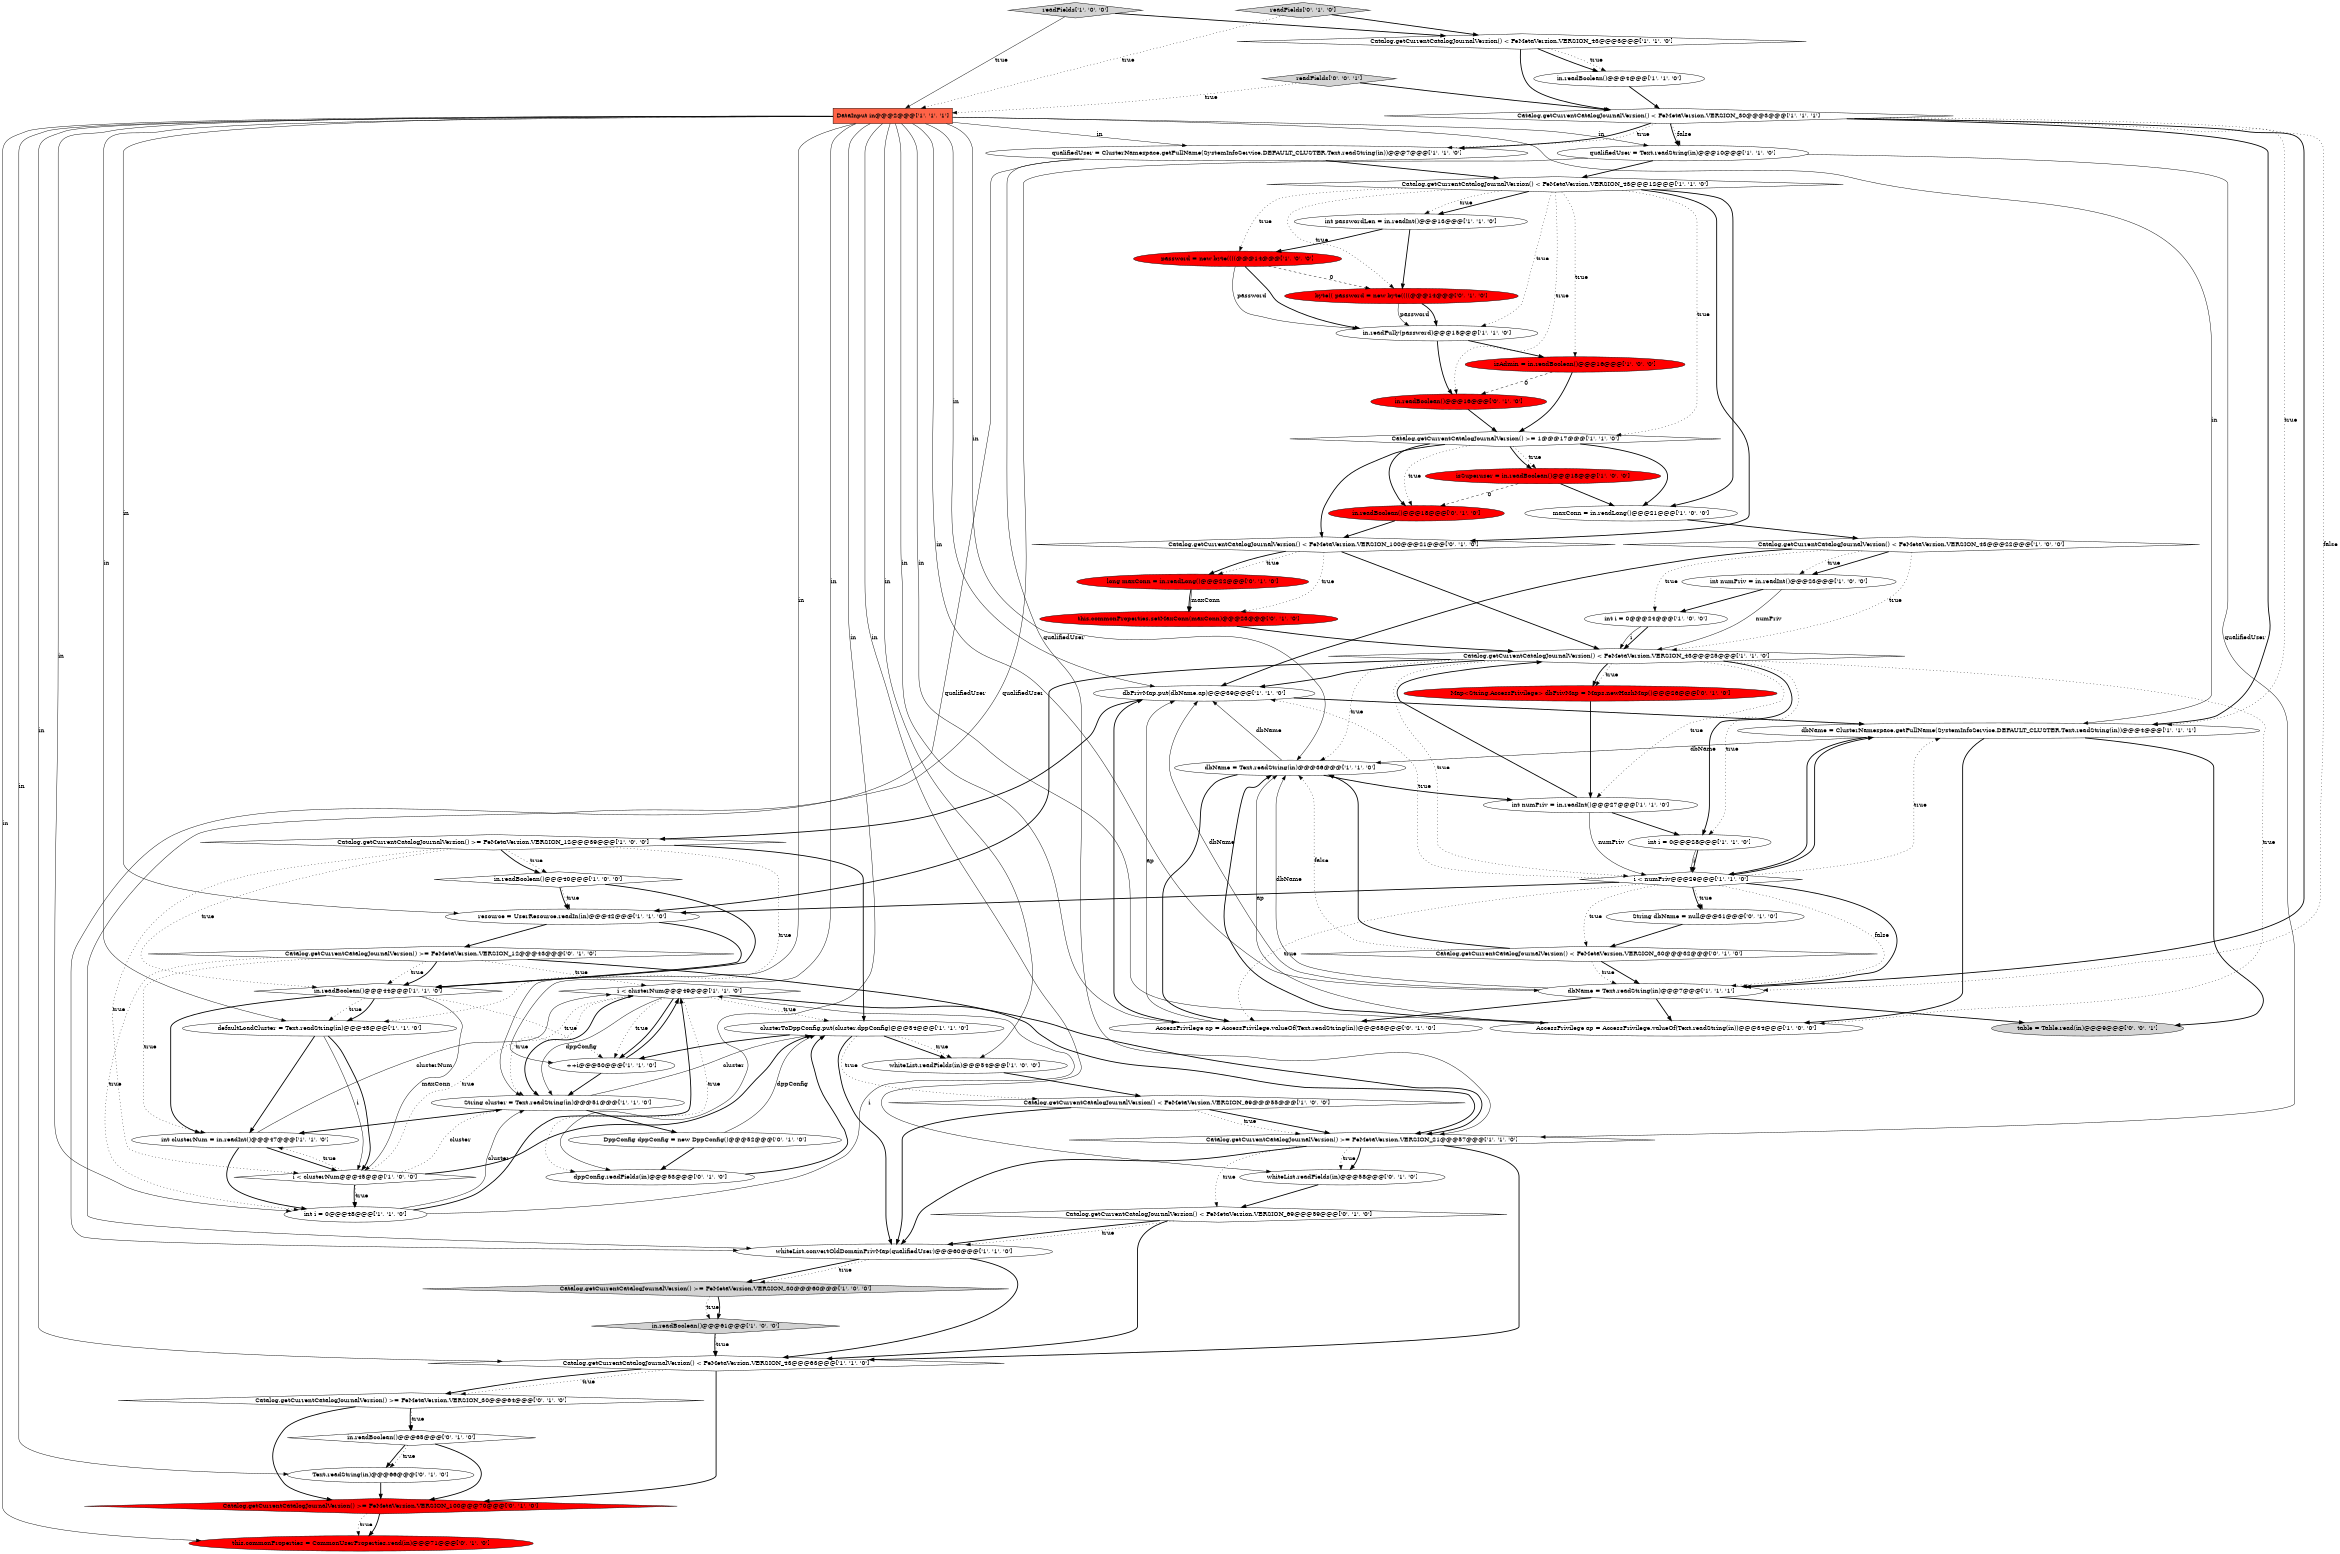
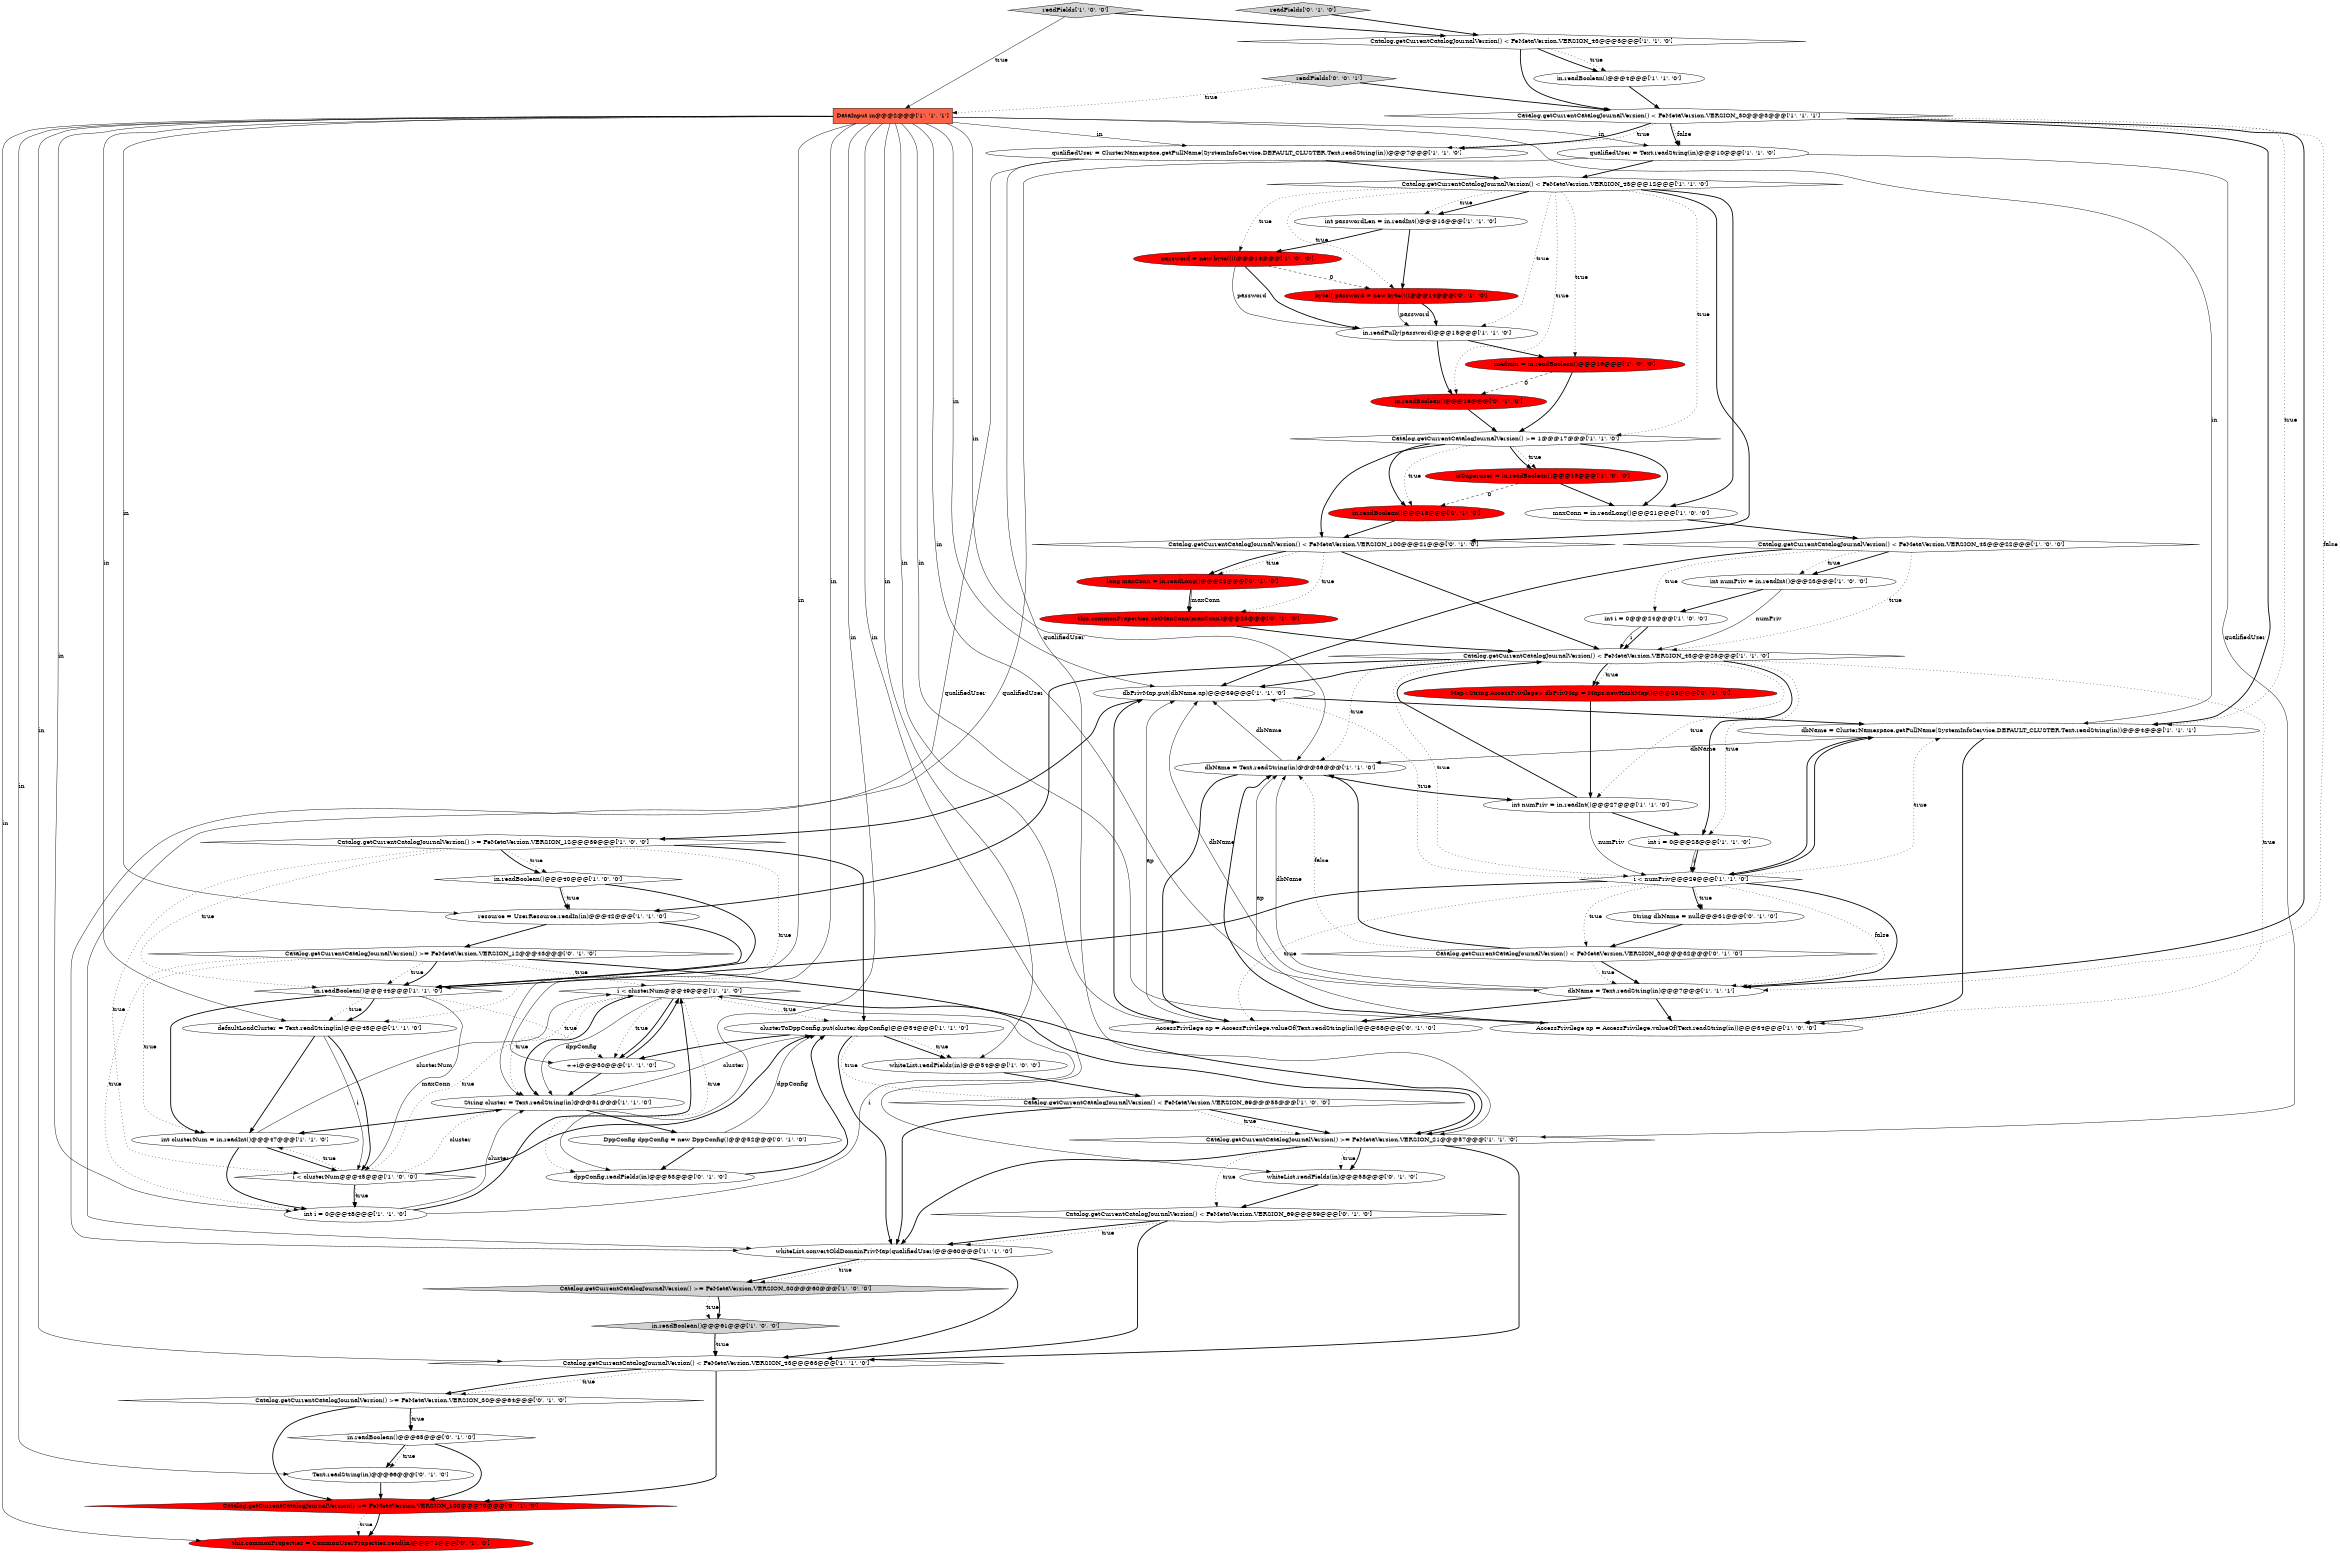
(1104, 61) -> none
(1152, 897) -> (1060, 942)
(2088, 1028) -> none
